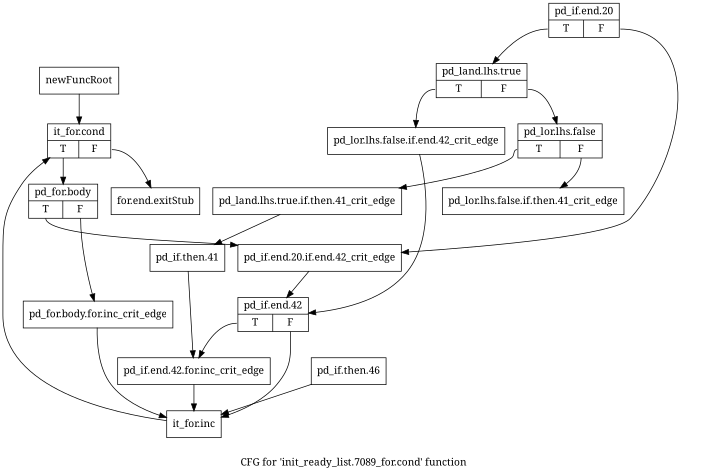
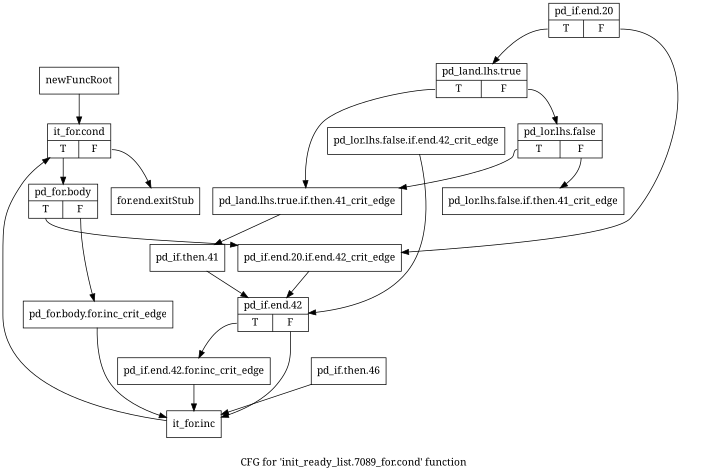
(420, 101) -> (347, 108)
(190, 311) -> (224, 282)
